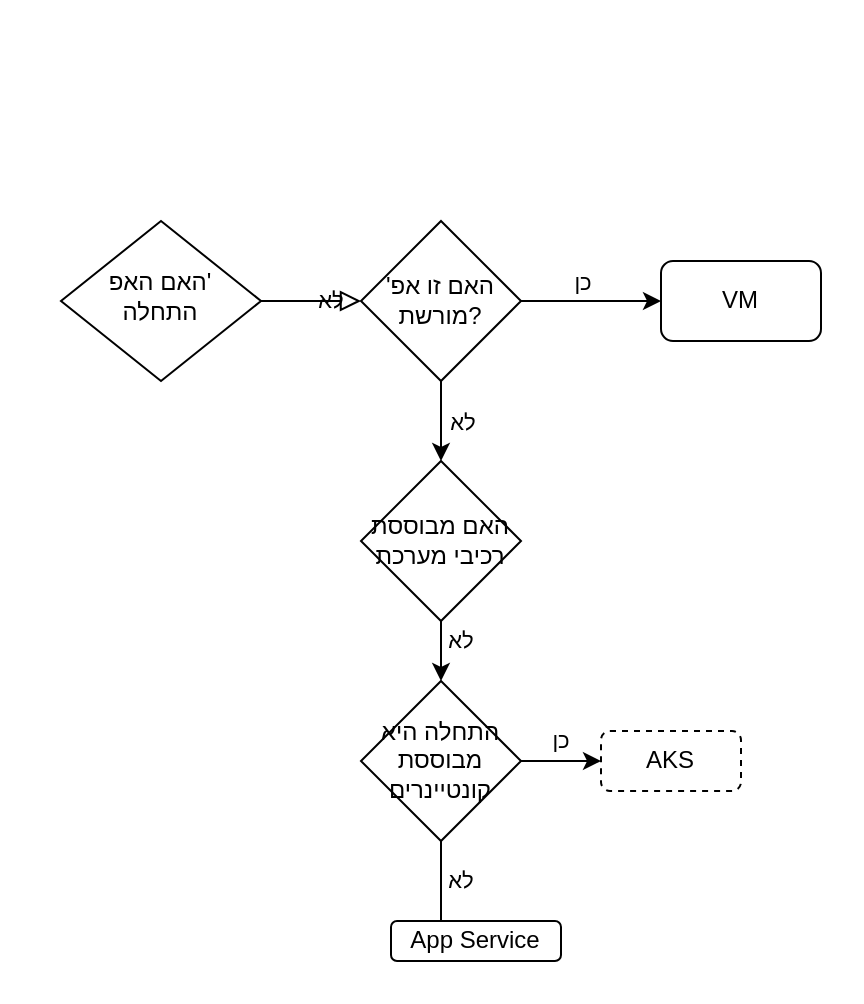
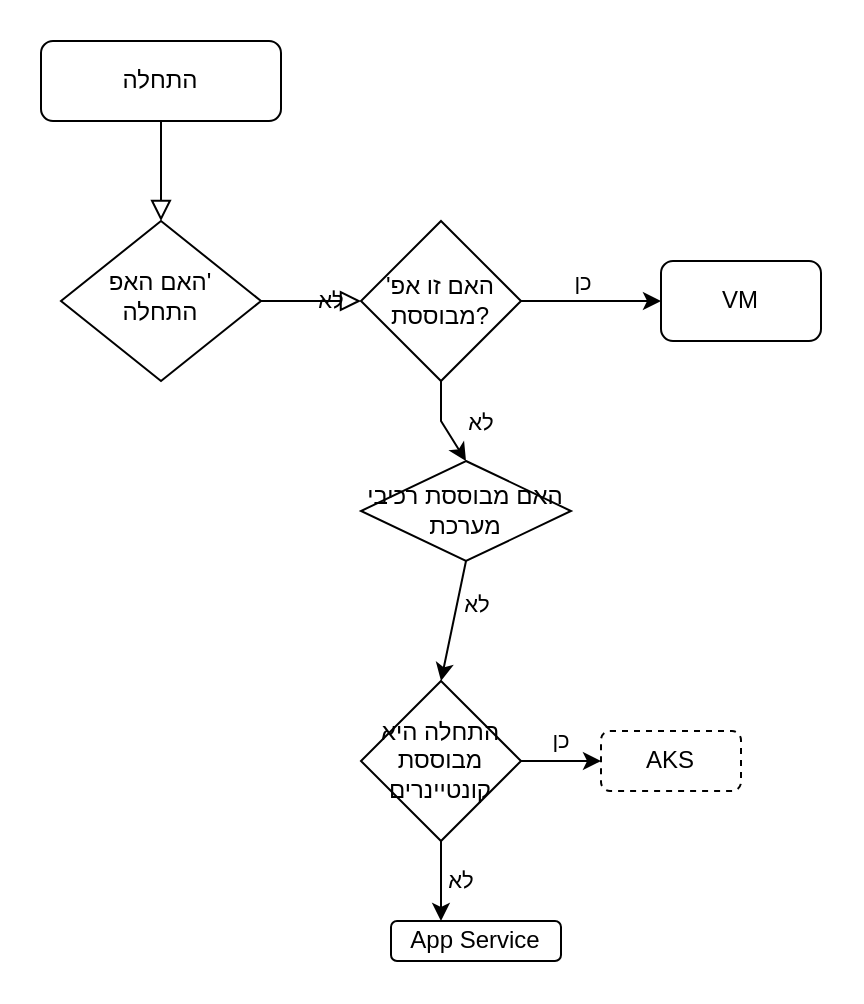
none -> (161, 81)
none -> (161, 160)
(441, 301) -> (441, 301)
(441, 541) -> (466, 511)
(441, 911) -> (441, 906)
